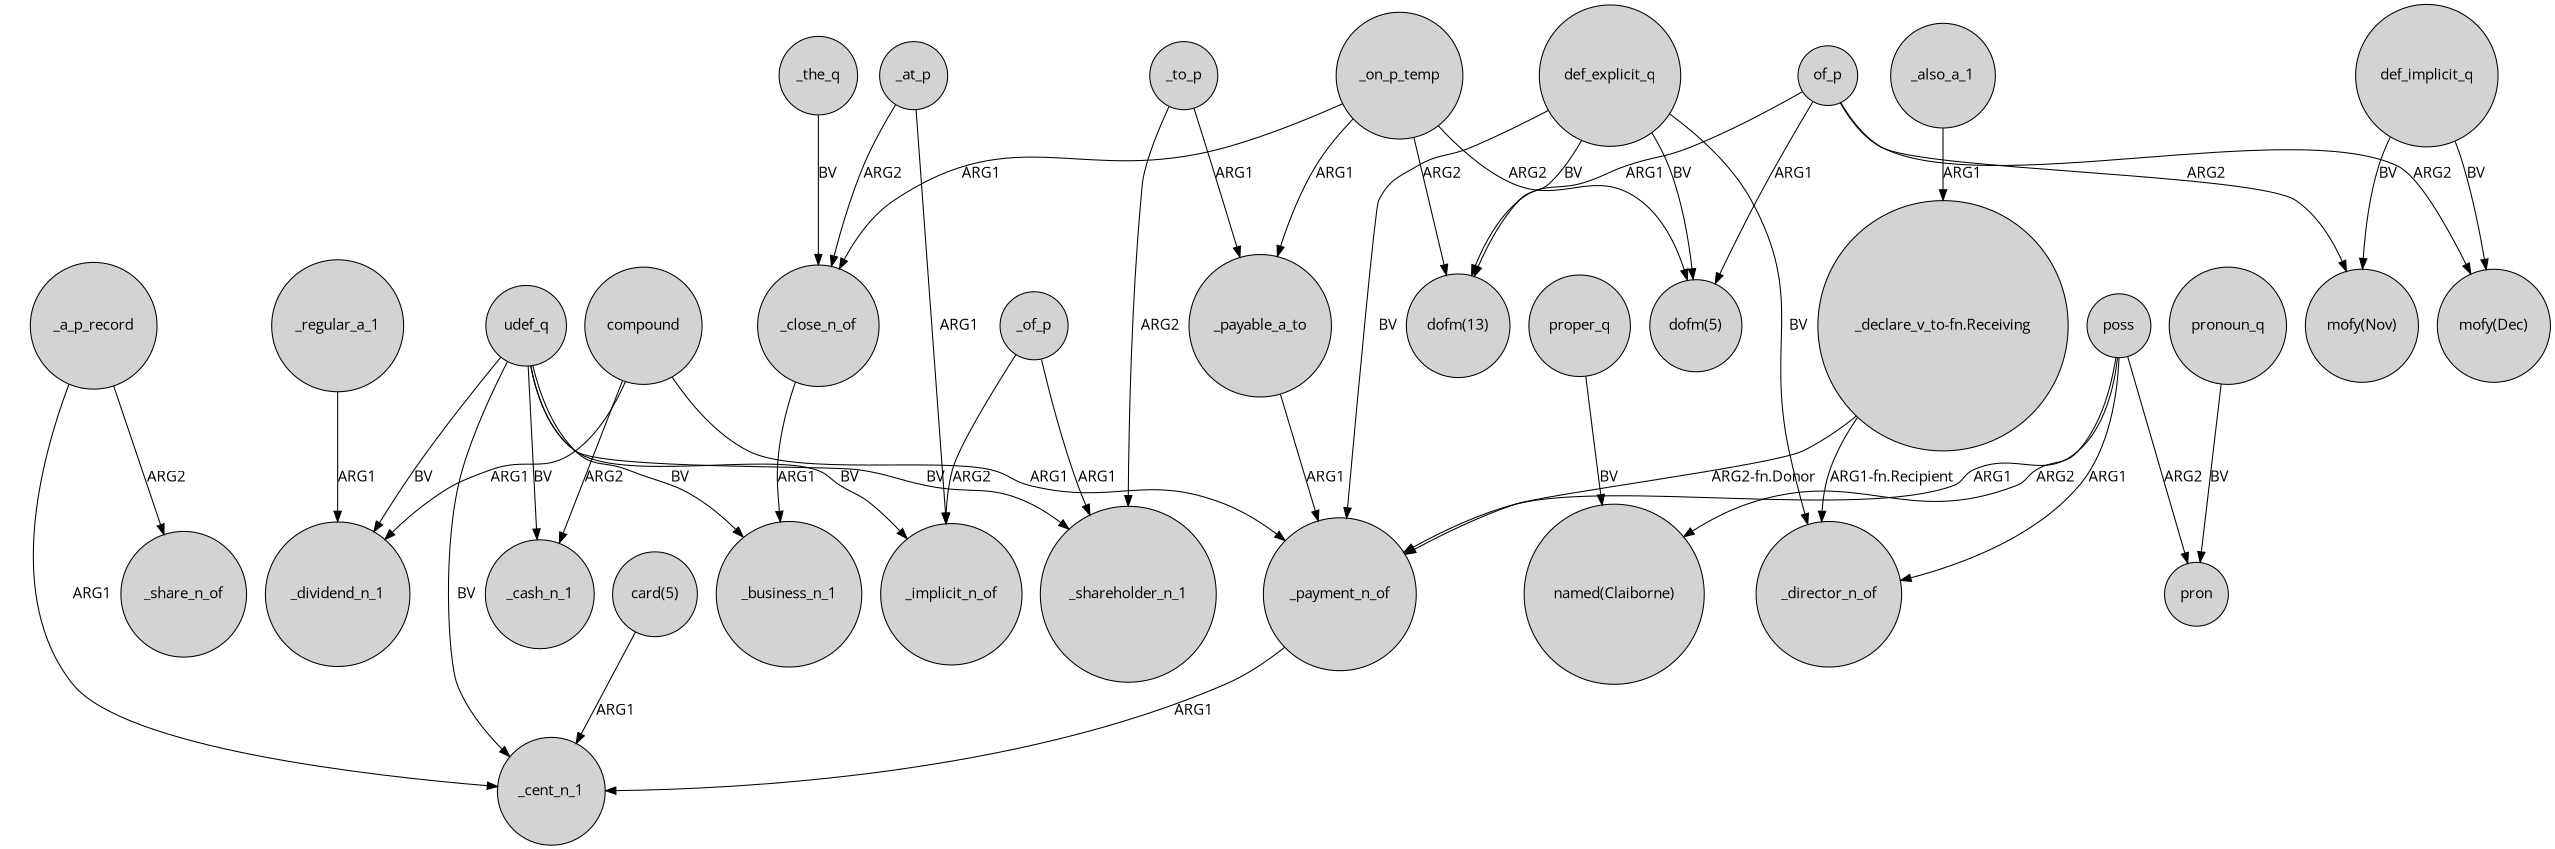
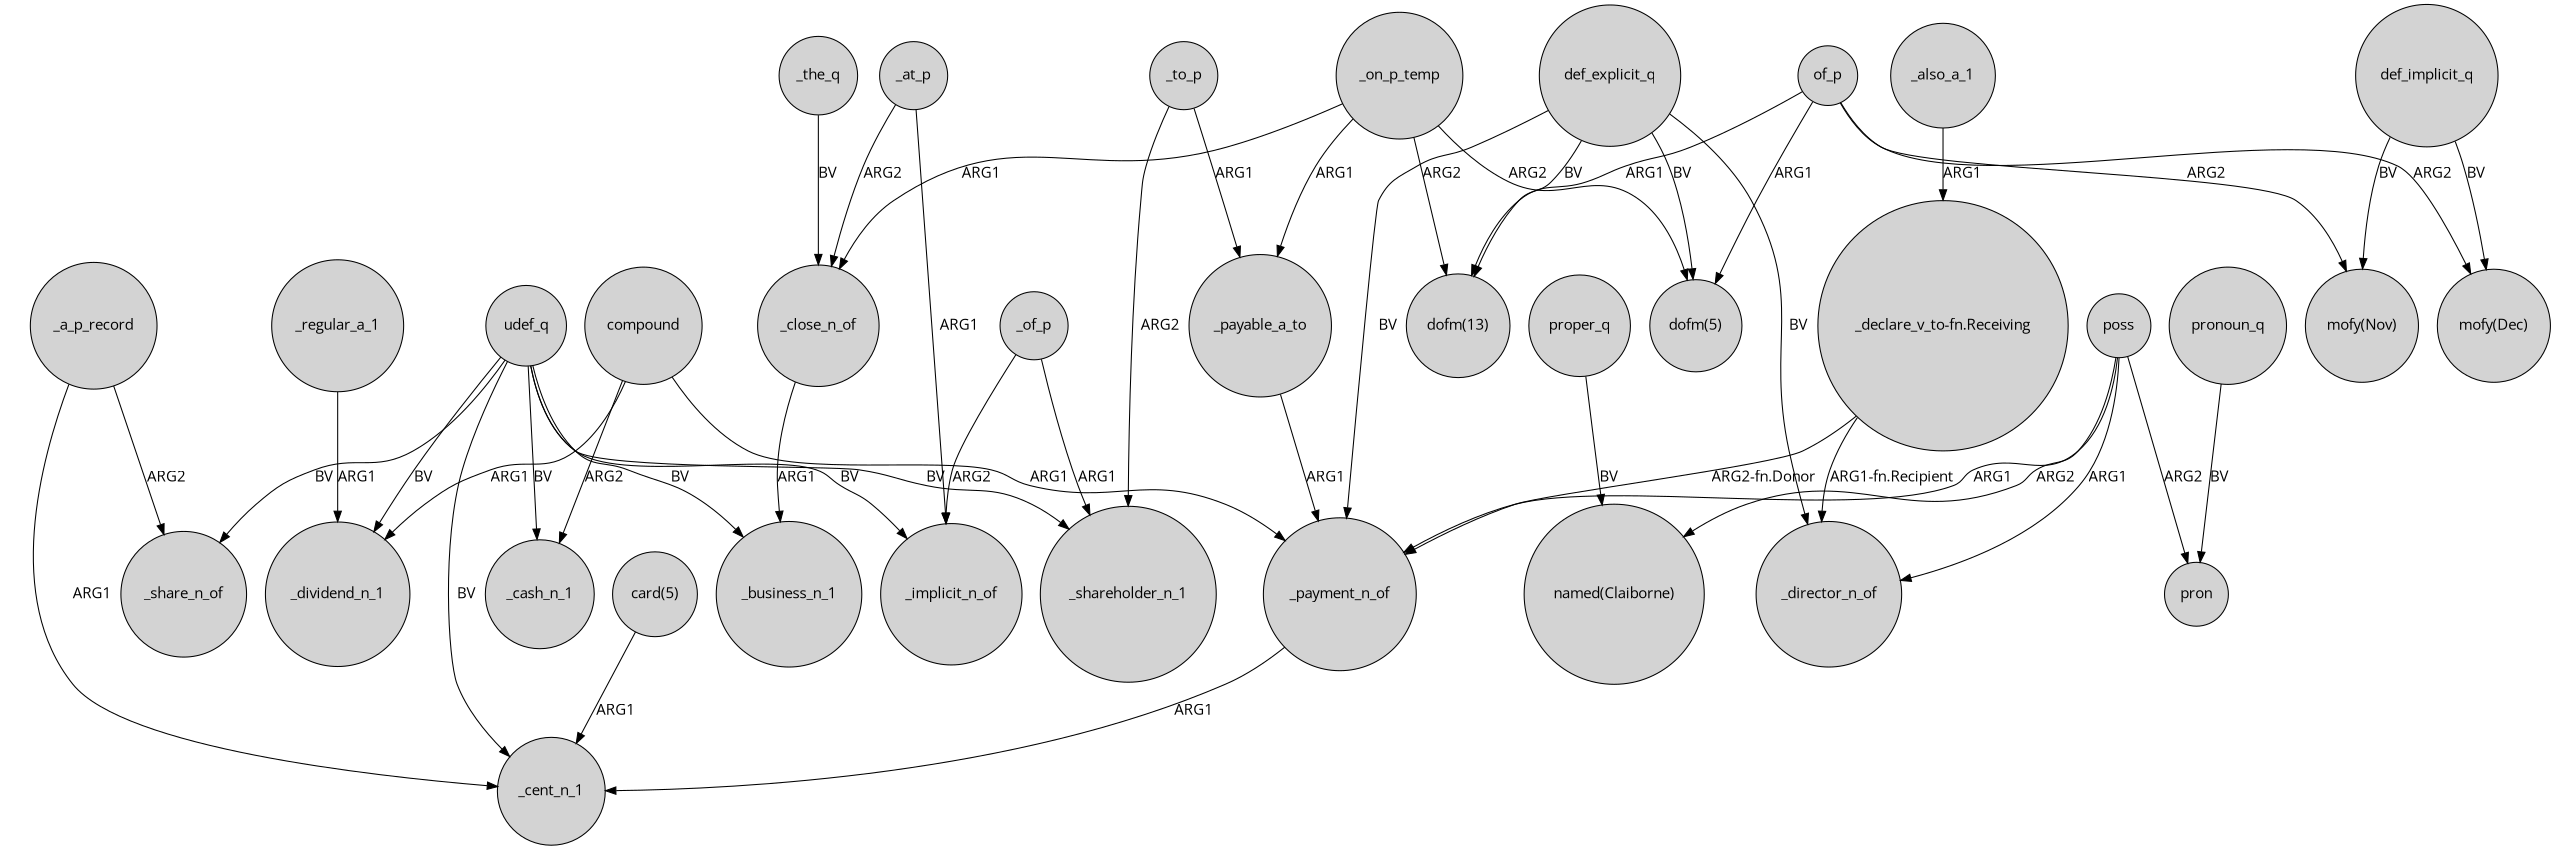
none -> (374, 462)
